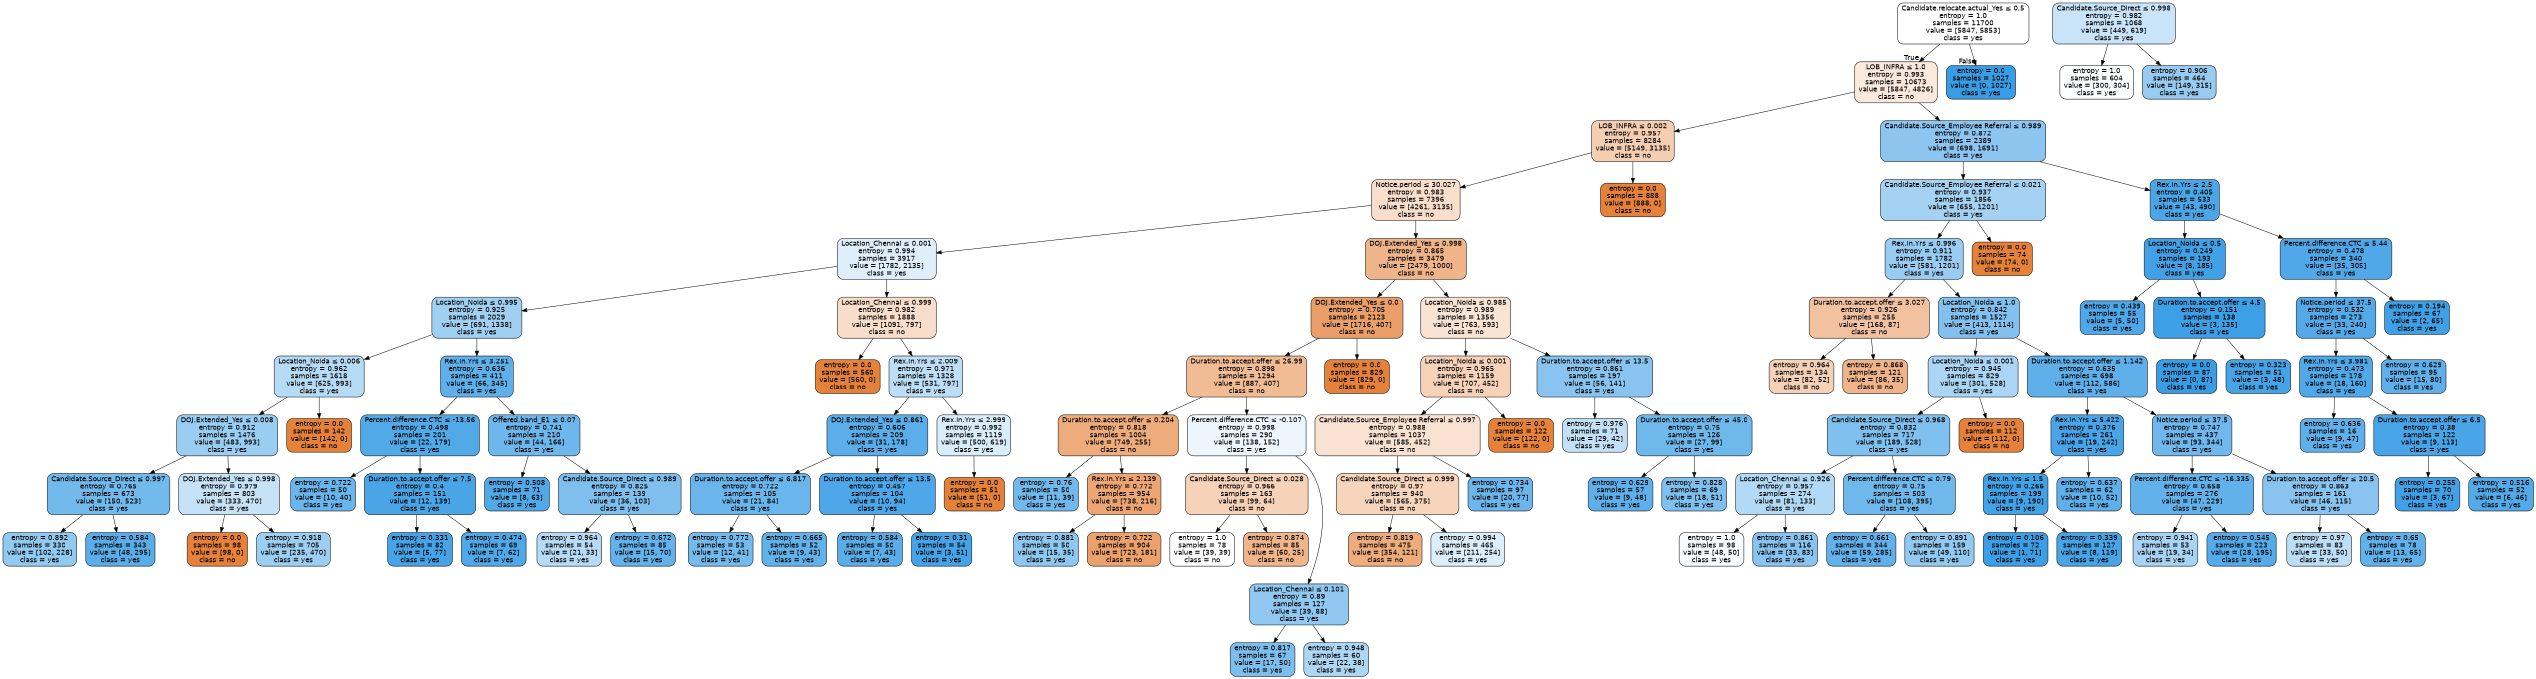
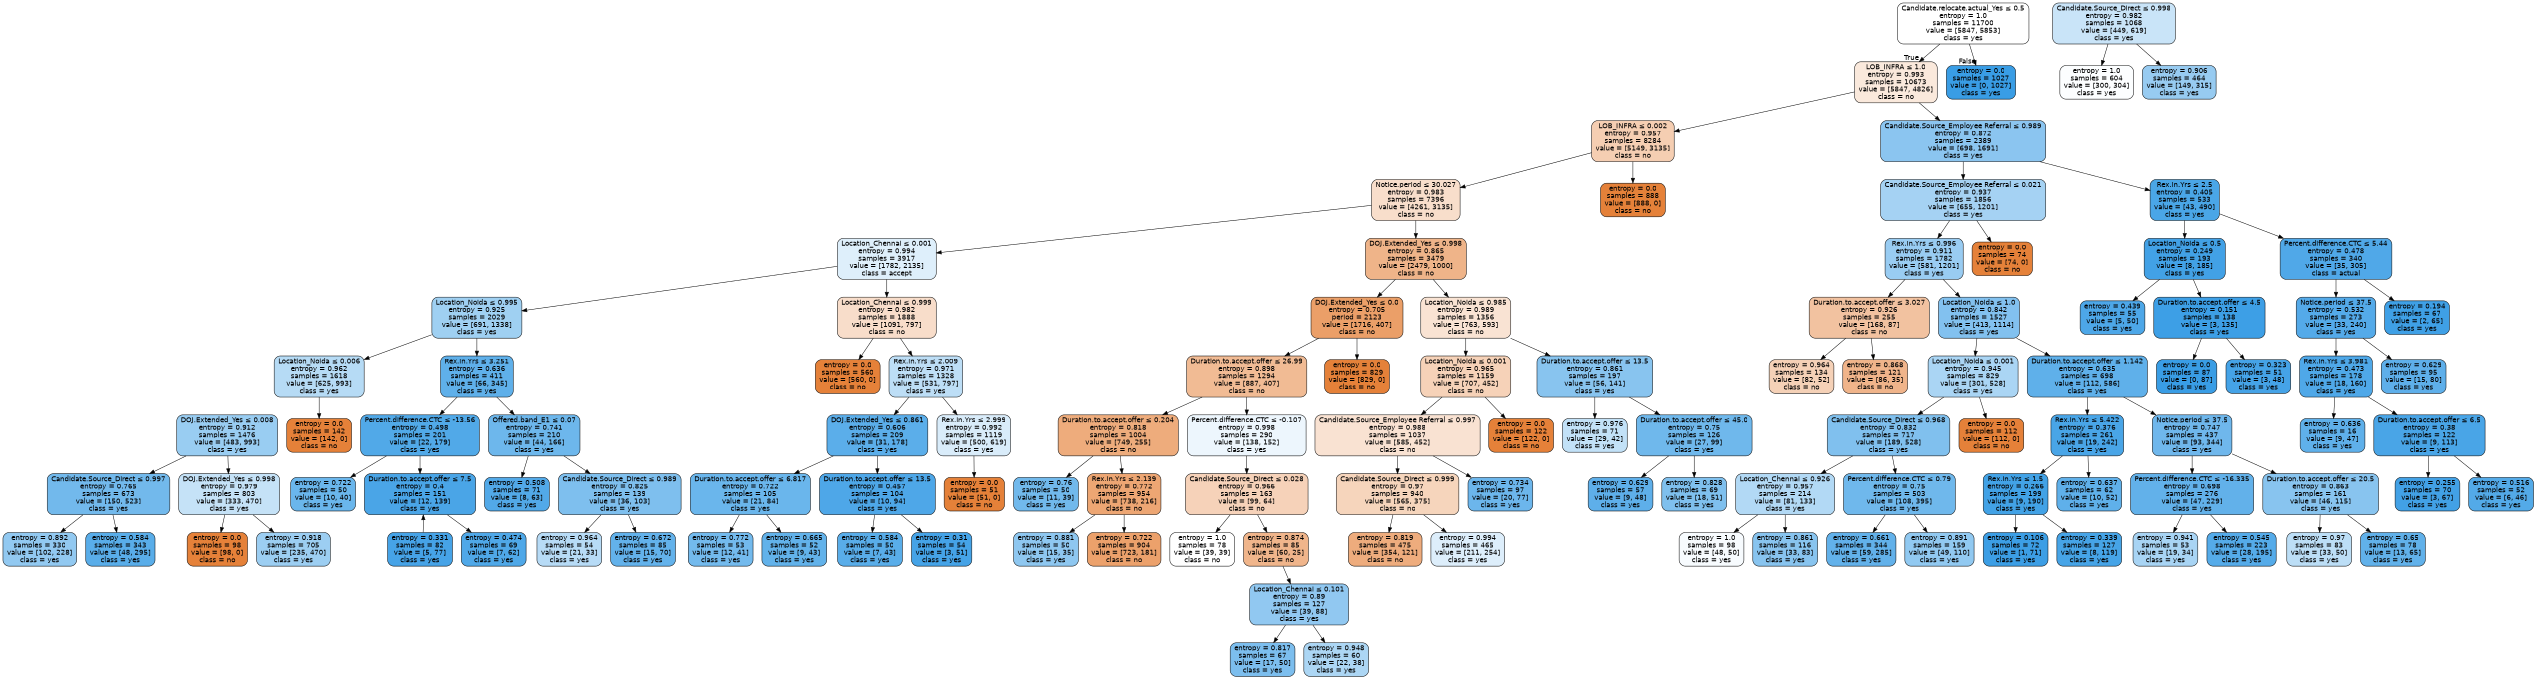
(887, 273) -> (887, 273)
(2336, 273) -> (2336, 273)
(1357, 317) -> (1357, 317)
(275, 405) -> none
(2192, 487) -> (2192, 487)
(1785, 494) -> (1785, 494)
(1323, 514) -> (1286, 573)
(417, 521) -> (423, 526)
